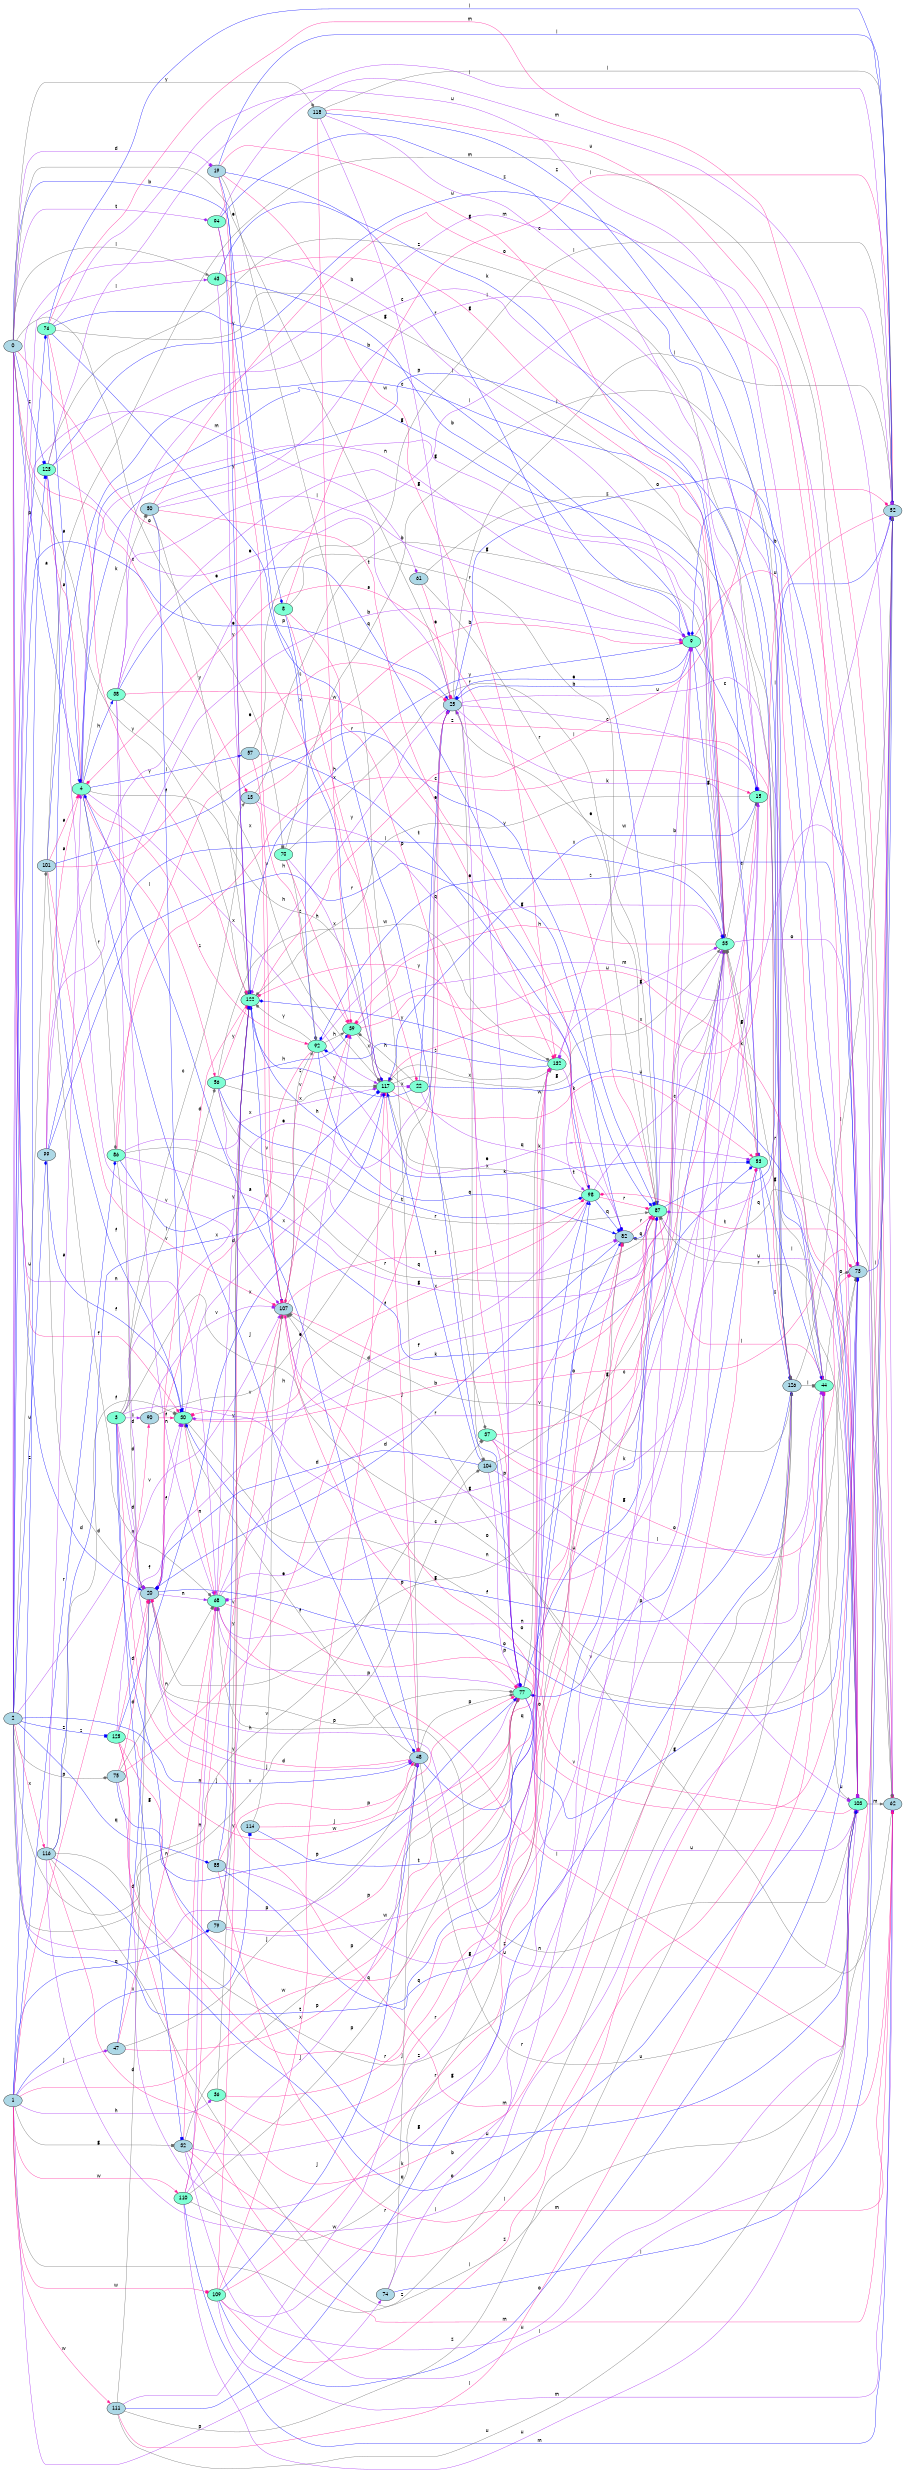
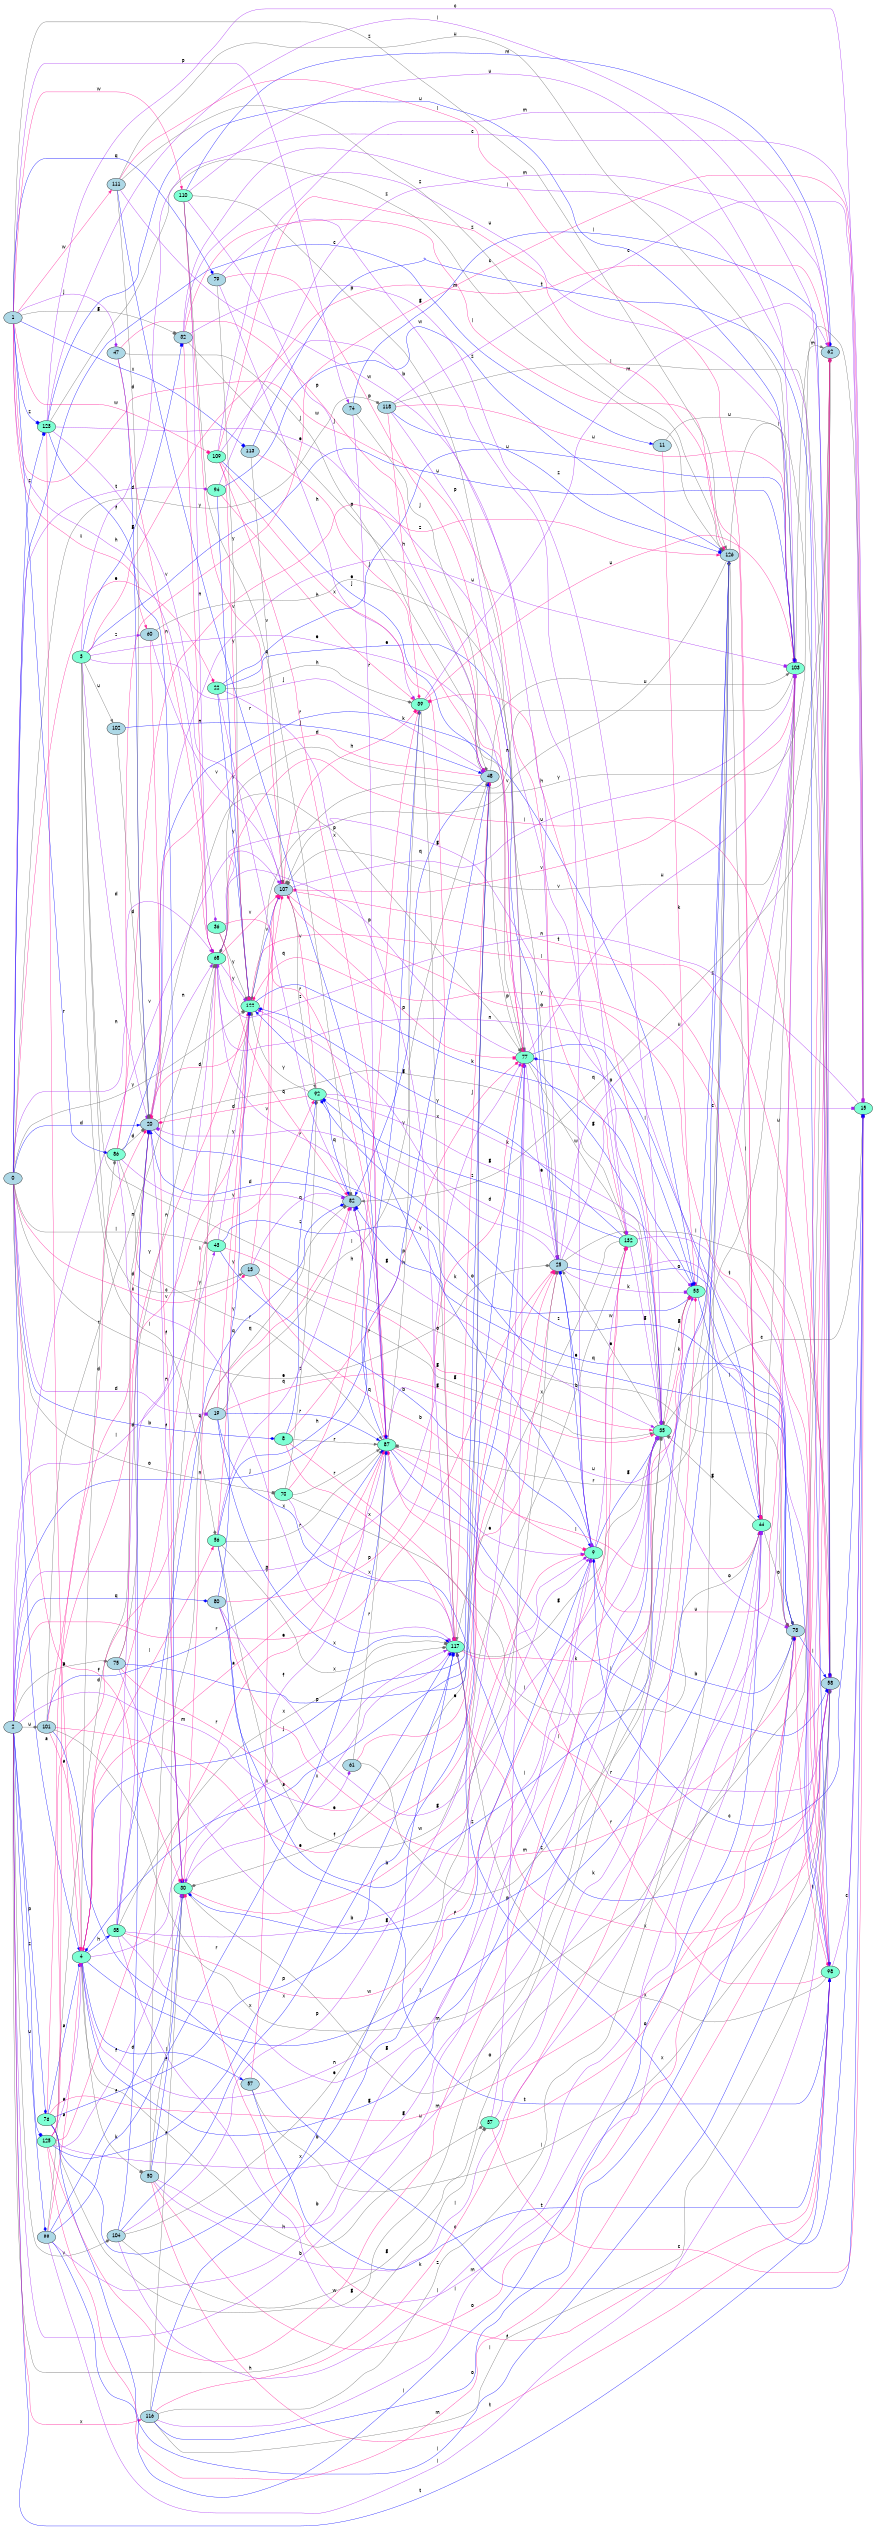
none -> (662, 446)
(893, 511) -> (830, 1683)
(460, 582) -> none
none -> (116, 728)
(675, 831) -> (490, 1528)
(301, 843) -> (522, 2277)
(23, 906) -> (341, 1619)
(333, 1038) -> (409, 1131)
(370, 1053) -> (437, 1151)
(440, 1054) -> (469, 1178)
(400, 1087) -> (421, 1134)
(472, 1121) -> (460, 1849)
(646, 1229) -> (362, 1332)
(64, 1323) -> (76, 2049)
(150, 1418) -> (150, 634)
none -> (184, 1667)
(675, 1749) -> (645, 1118)
(727, 1810) -> none
(250, 1827) -> (250, 451)
(217, 1866) -> (217, 1602)
(750, 2004) -> none
